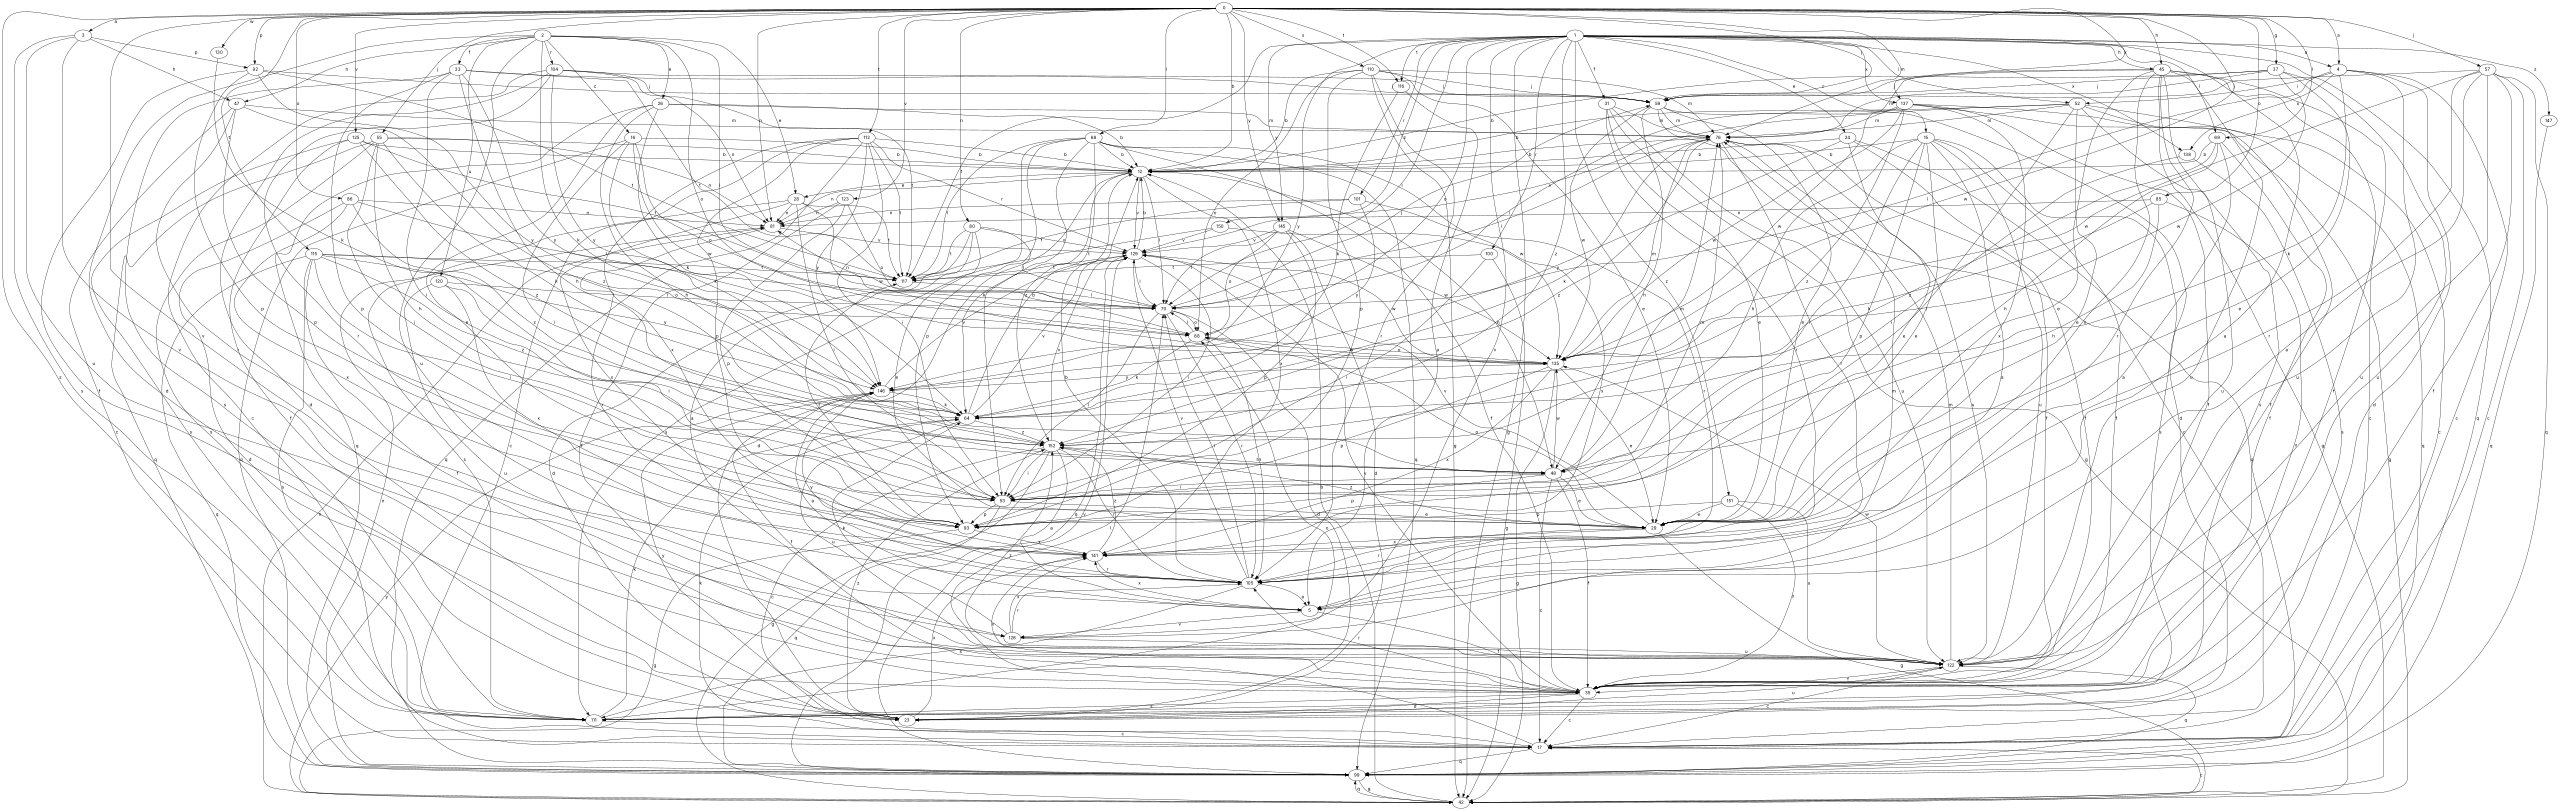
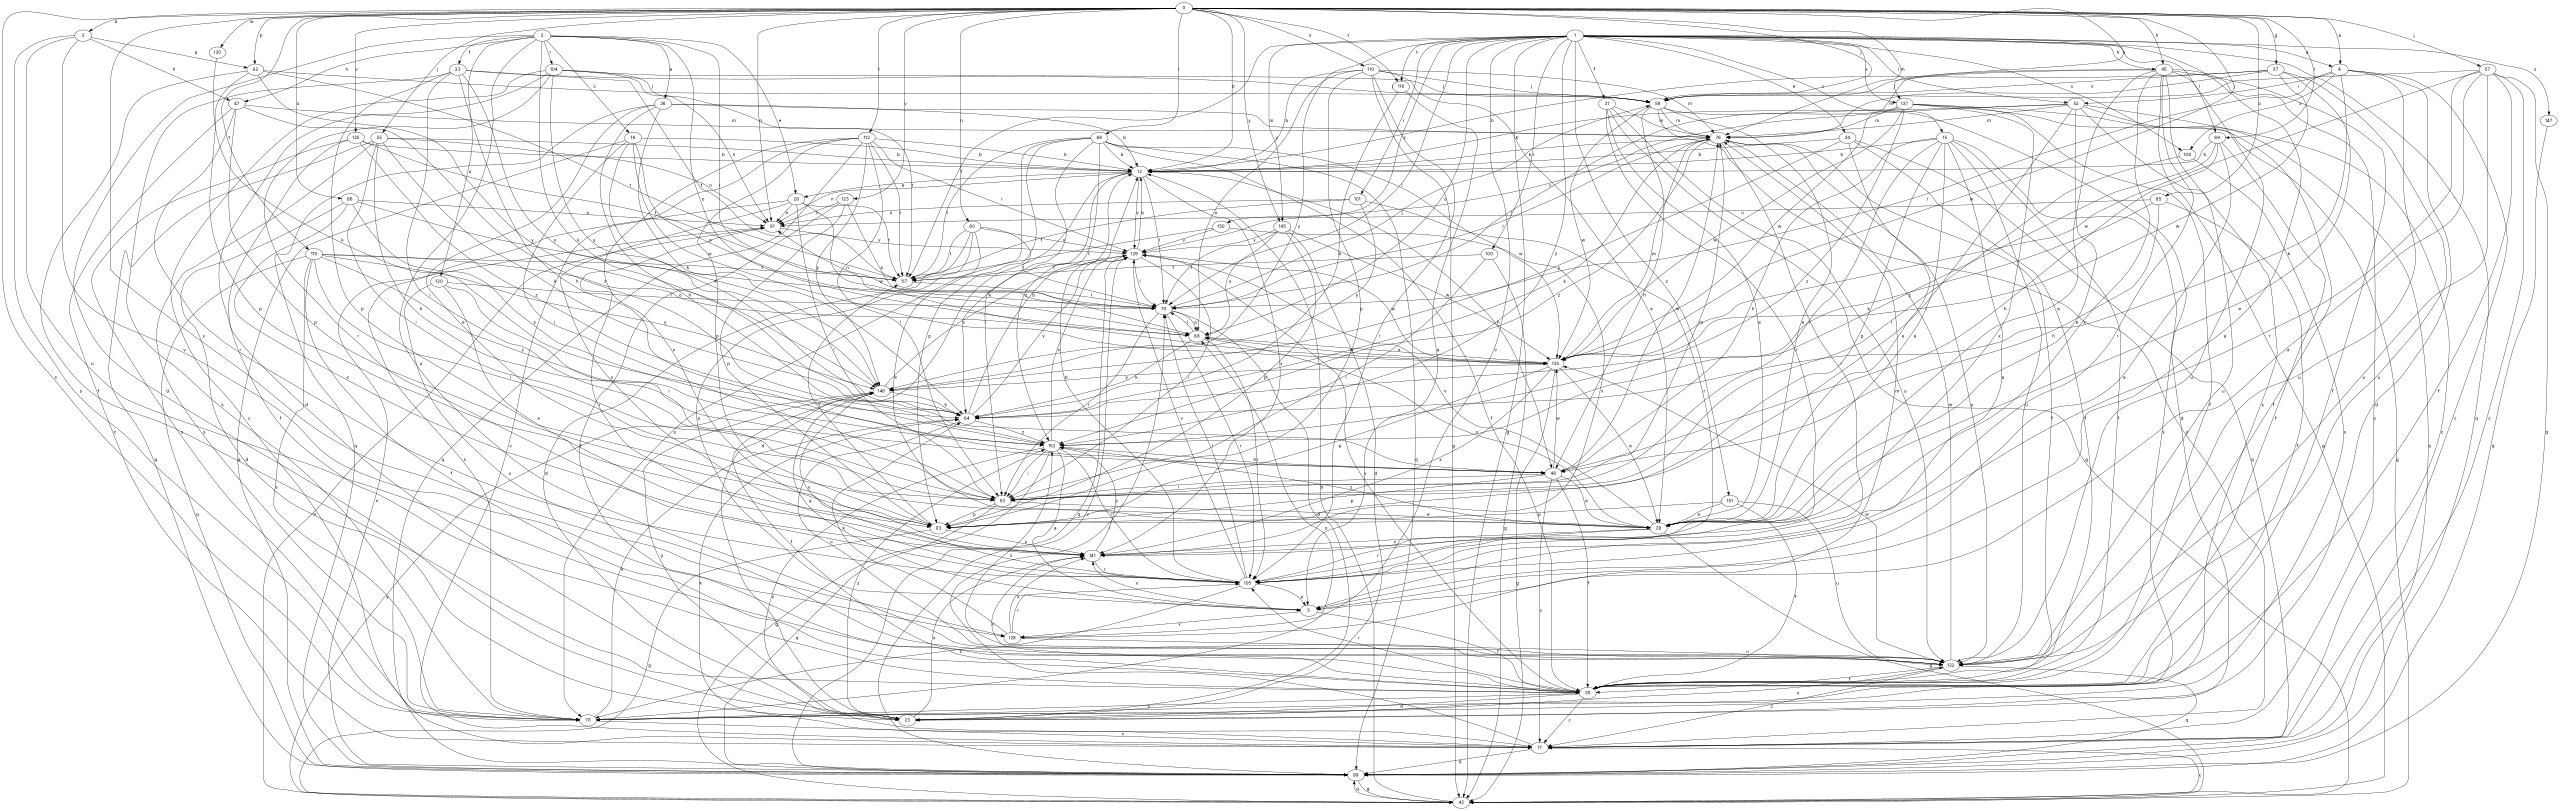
(2098, 87) -> (2092, 87)
